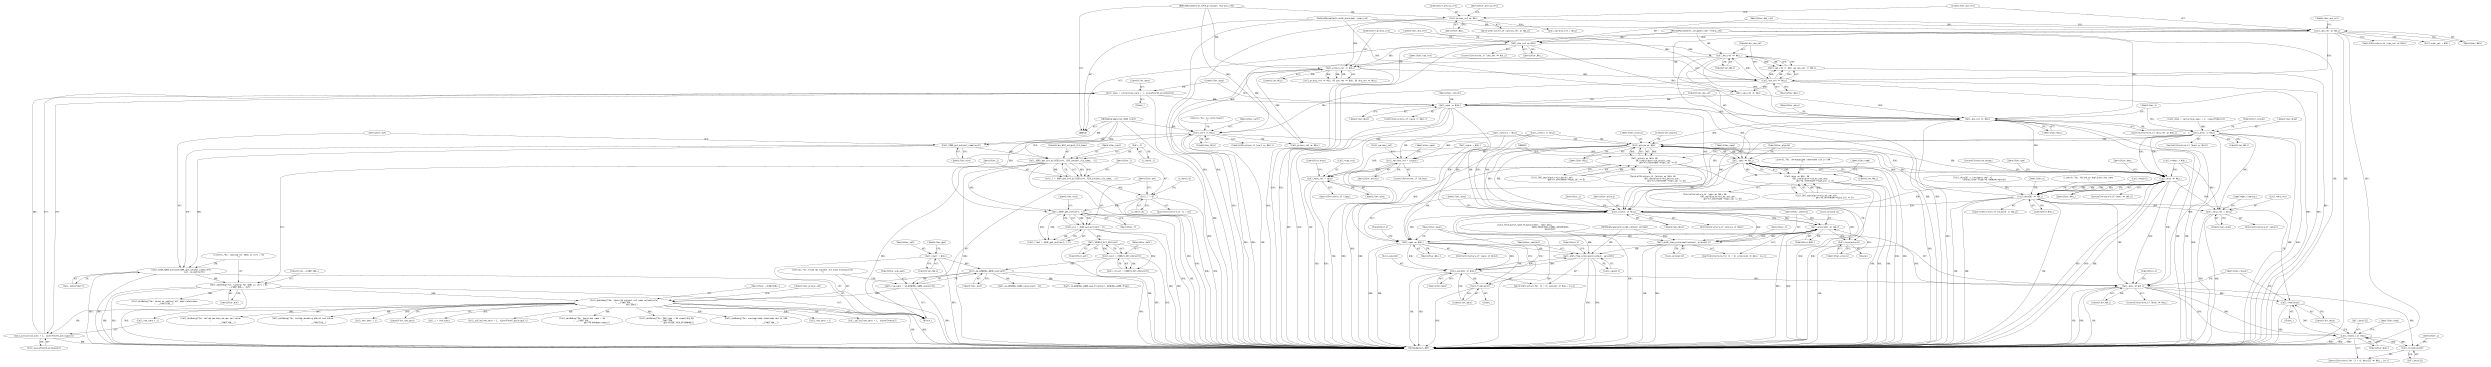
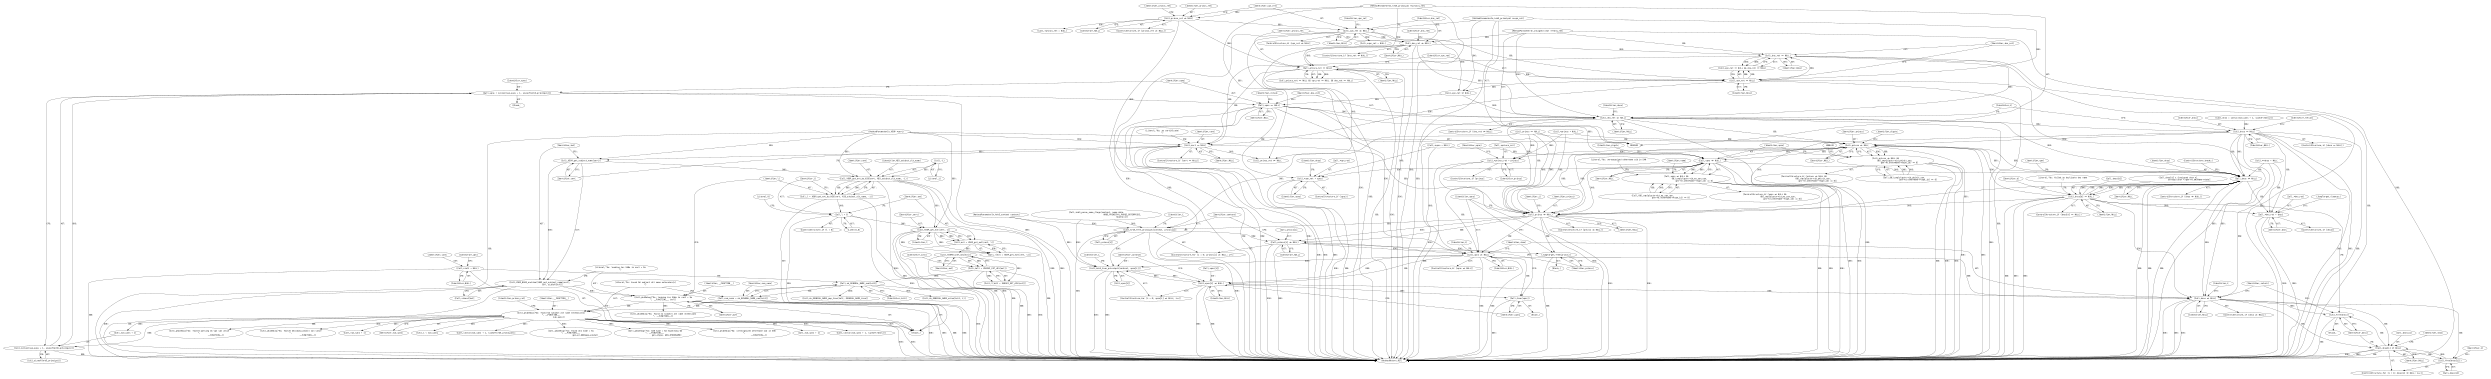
(1406, 119) -> none
(1769, 236) -> (1342, 153)
(1849, 242) -> (1556, 255)
(2266, 327) -> (1412, 151)
